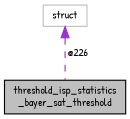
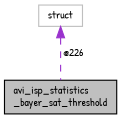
(65, 97) -> (61, 97)
